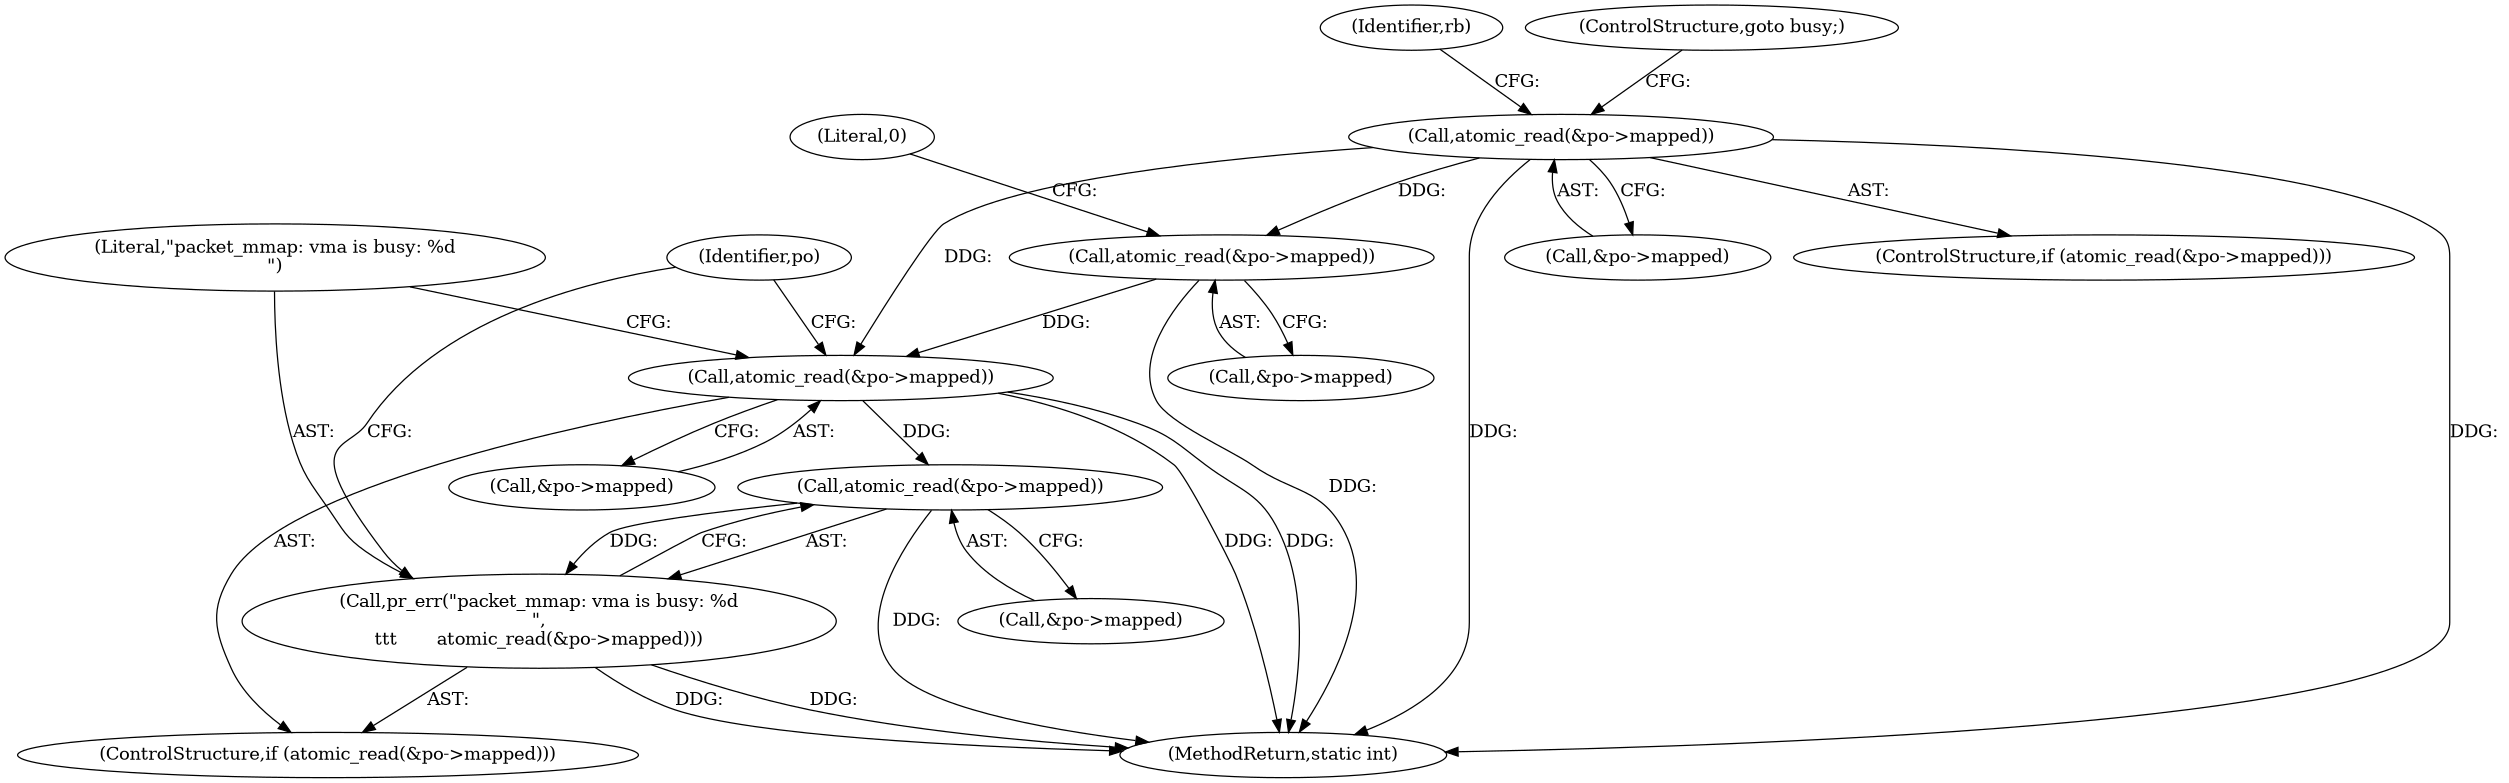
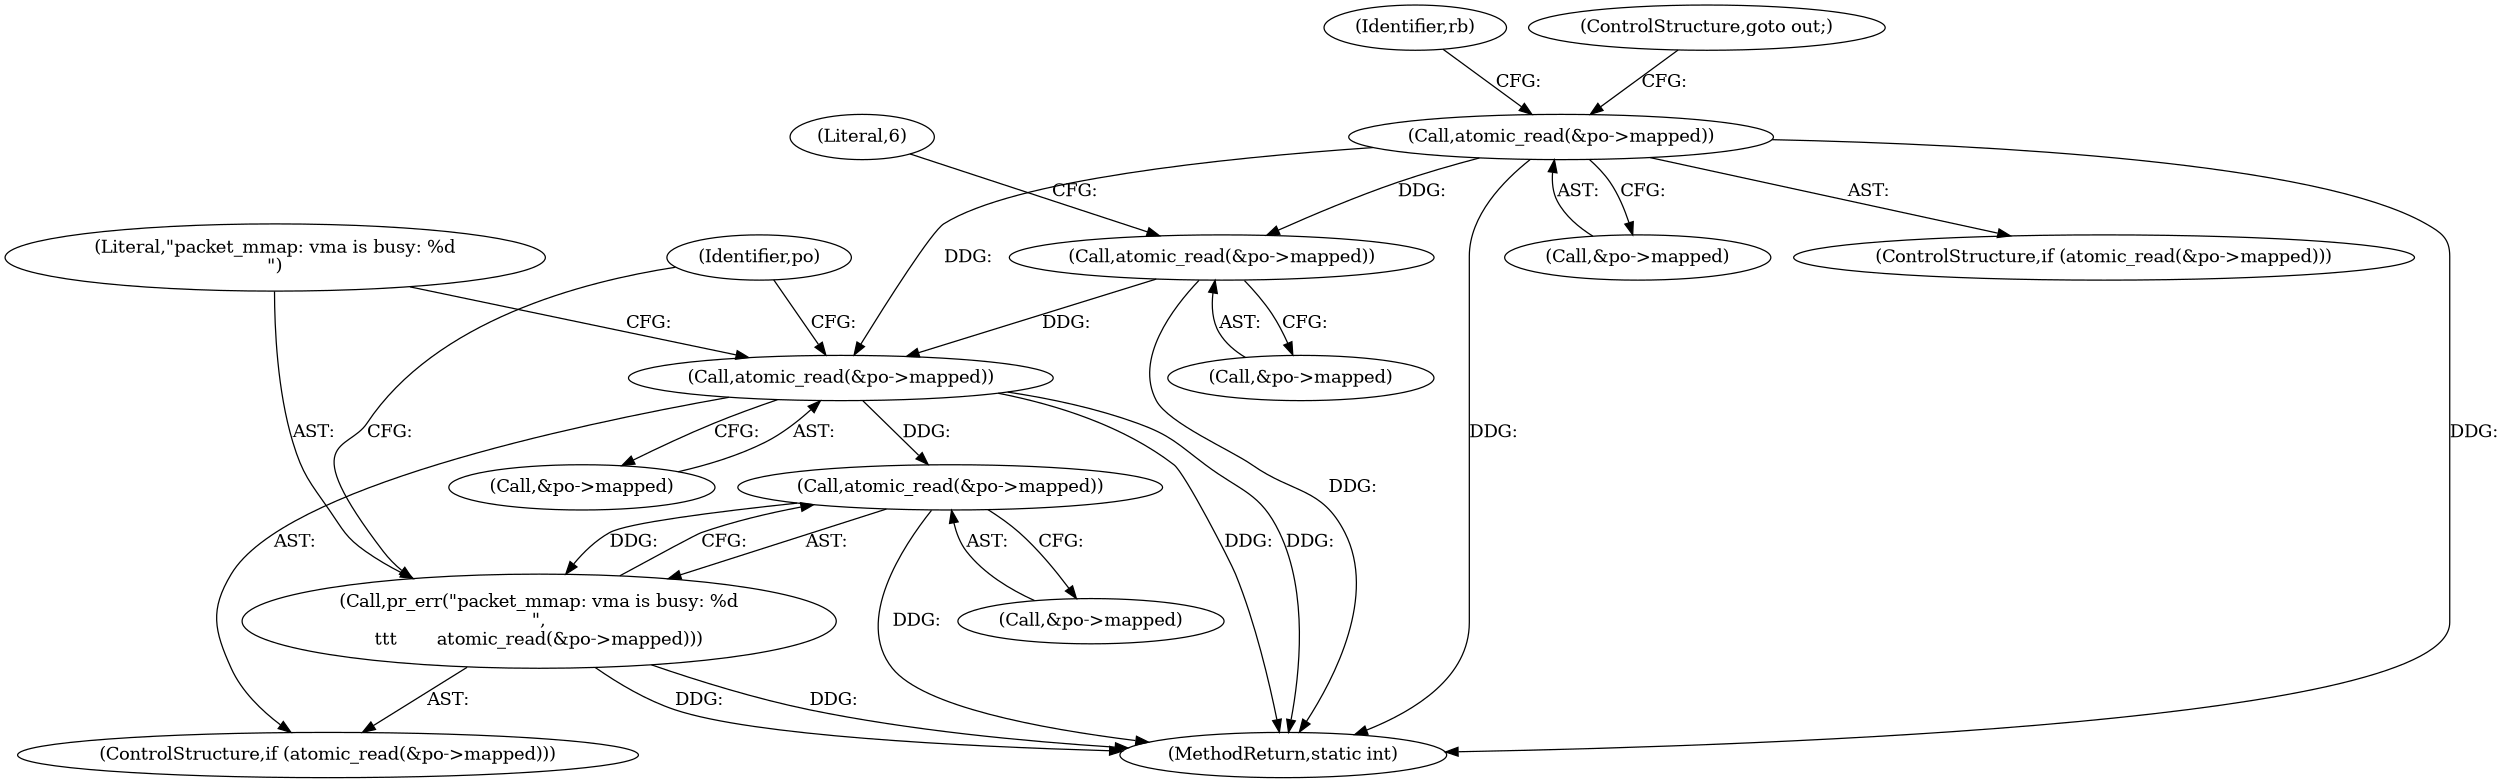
(1712, 28) -> (1707, 28)
(862, 137) -> (862, 137)
